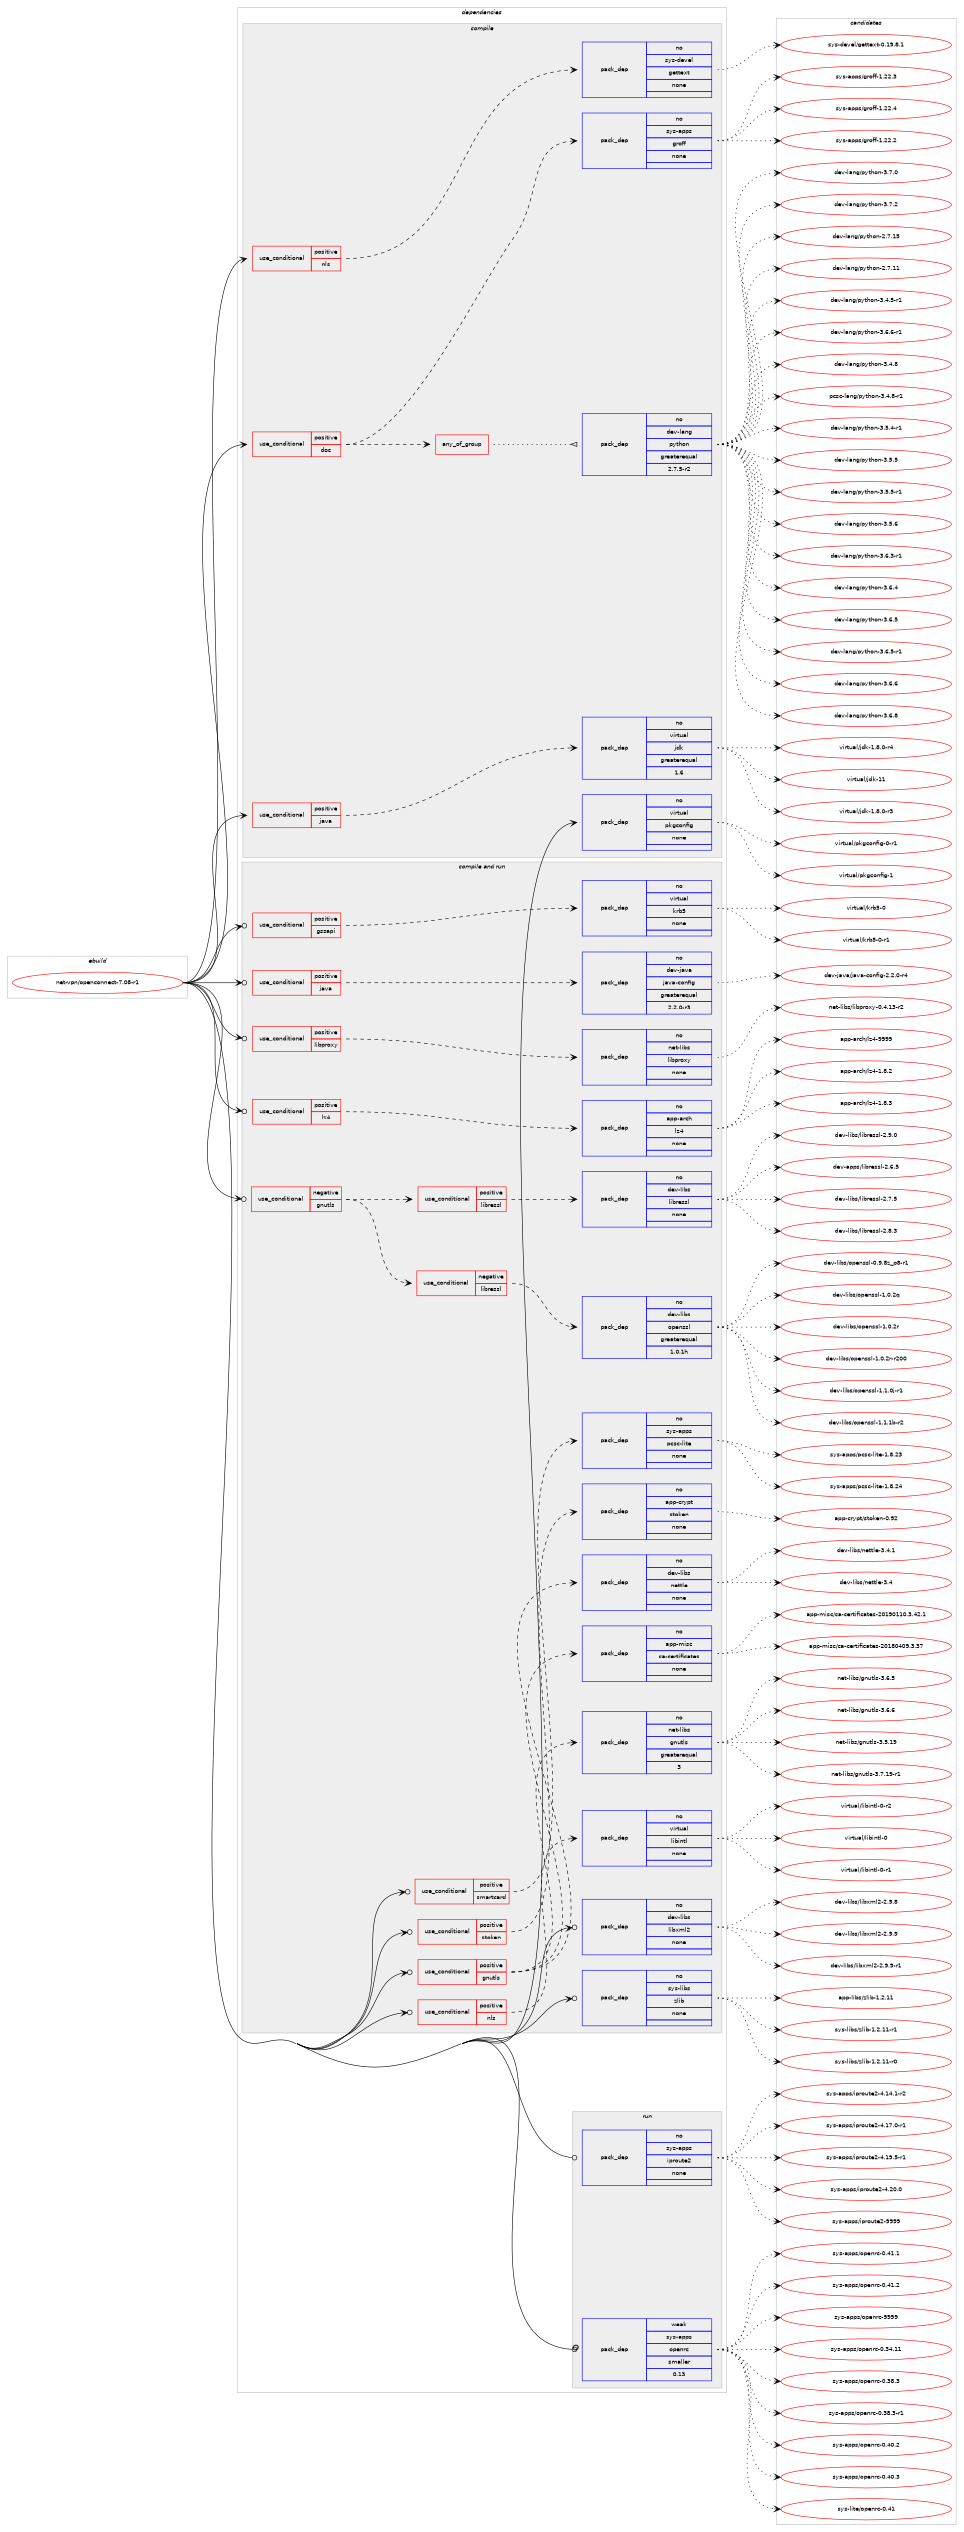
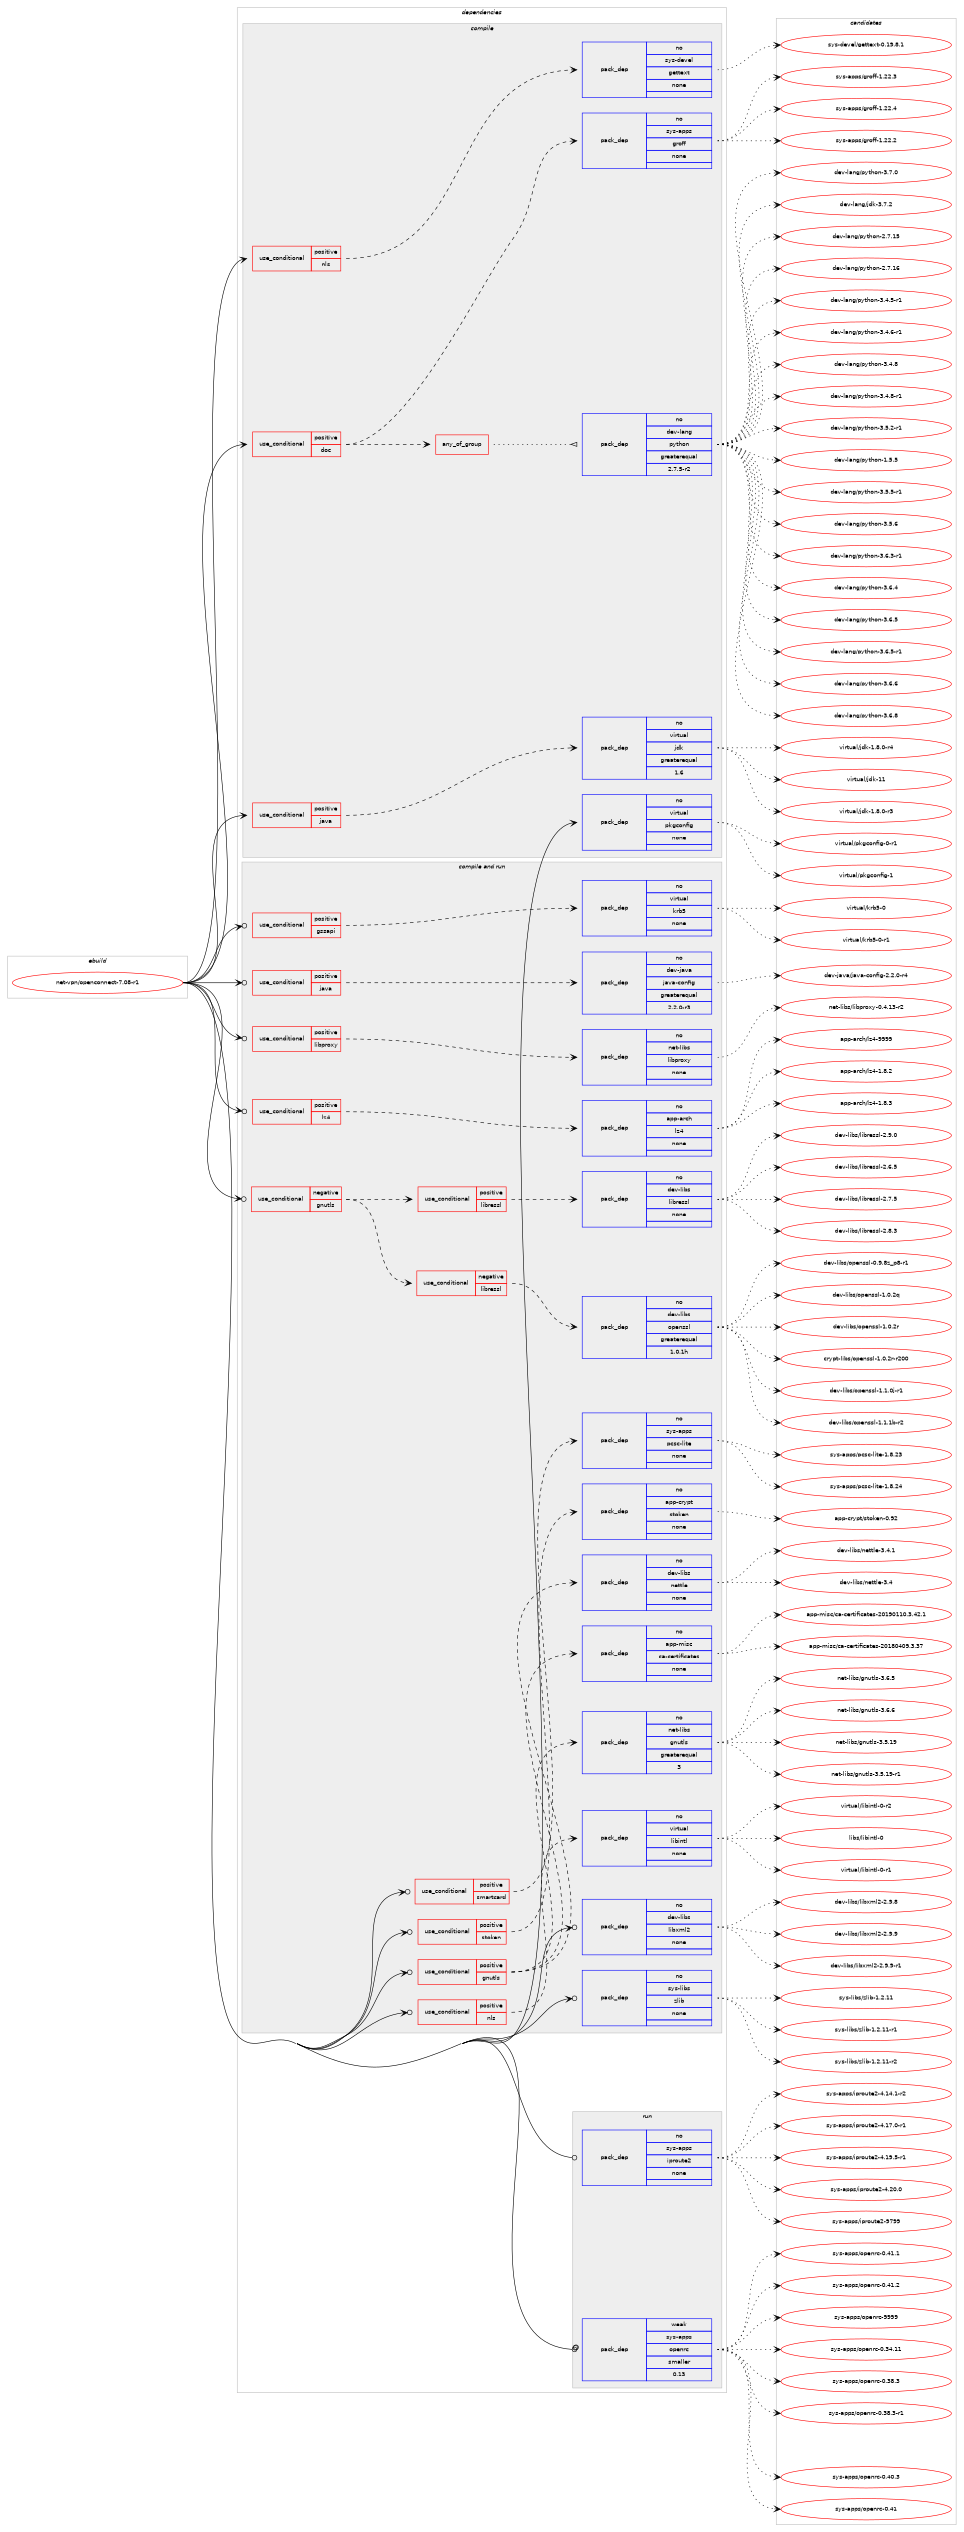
(866, 205) -> (866, 205)
(866, 269) -> (866, 269)
(866, 333) -> (866, 333)
(866, 396) -> (866, 396)
(866, 428) -> (866, 428)
(866, 460) -> (866, 460)
(866, 1167) -> (866, 1167)
(866, 1359) -> (866, 1359)
(866, 1774) -> (866, 1774)
(866, 1838) -> (866, 1838)
(866, 1998) -> (866, 1998)
(866, 2062) -> (866, 2062)
(866, 2222) -> (866, 2222)
(866, 2445) -> none
(866, 2509) -> (866, 2509)
